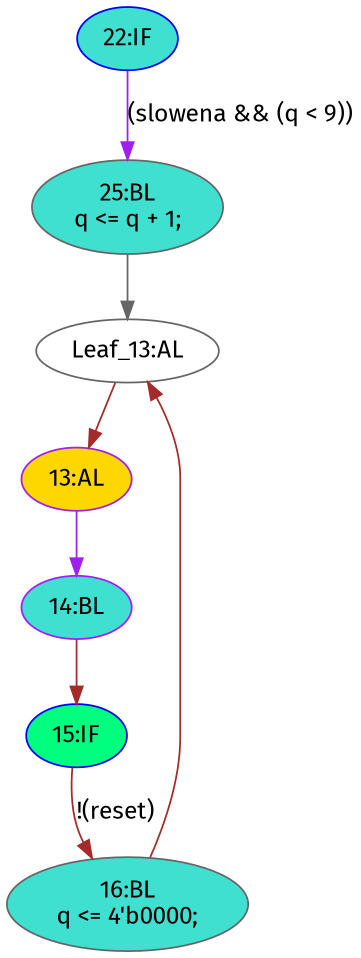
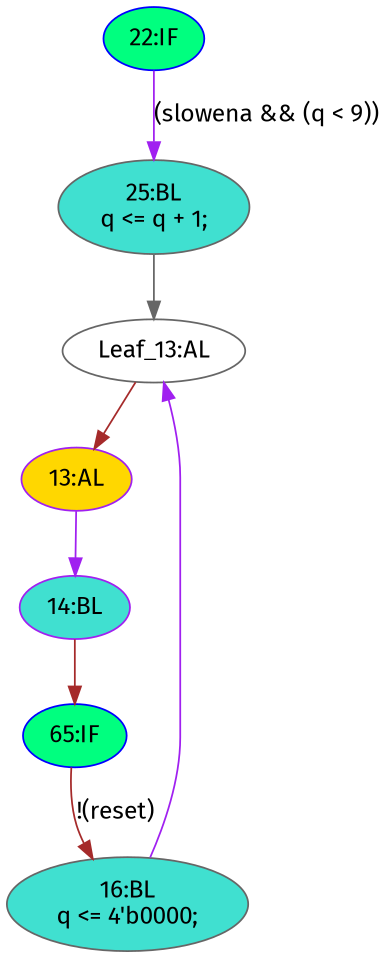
(128, 39) -> (154, 39)
(180, 628) -> (180, 630)
(77, 736) -> (75, 736)
